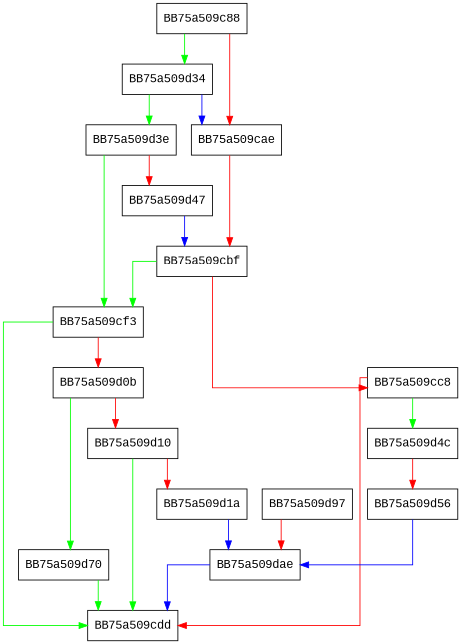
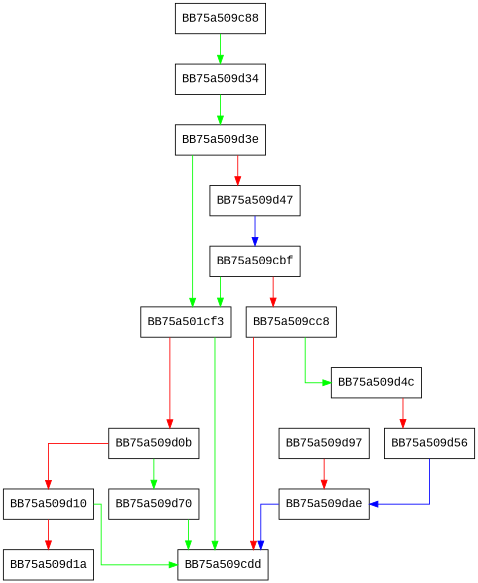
(236, 140) -> none
(98, 322) -> (186, 322)
(228, 530) -> none
